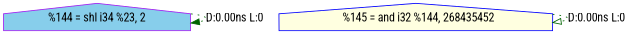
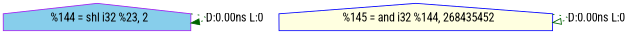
(97, 18) -> (97, 18)
